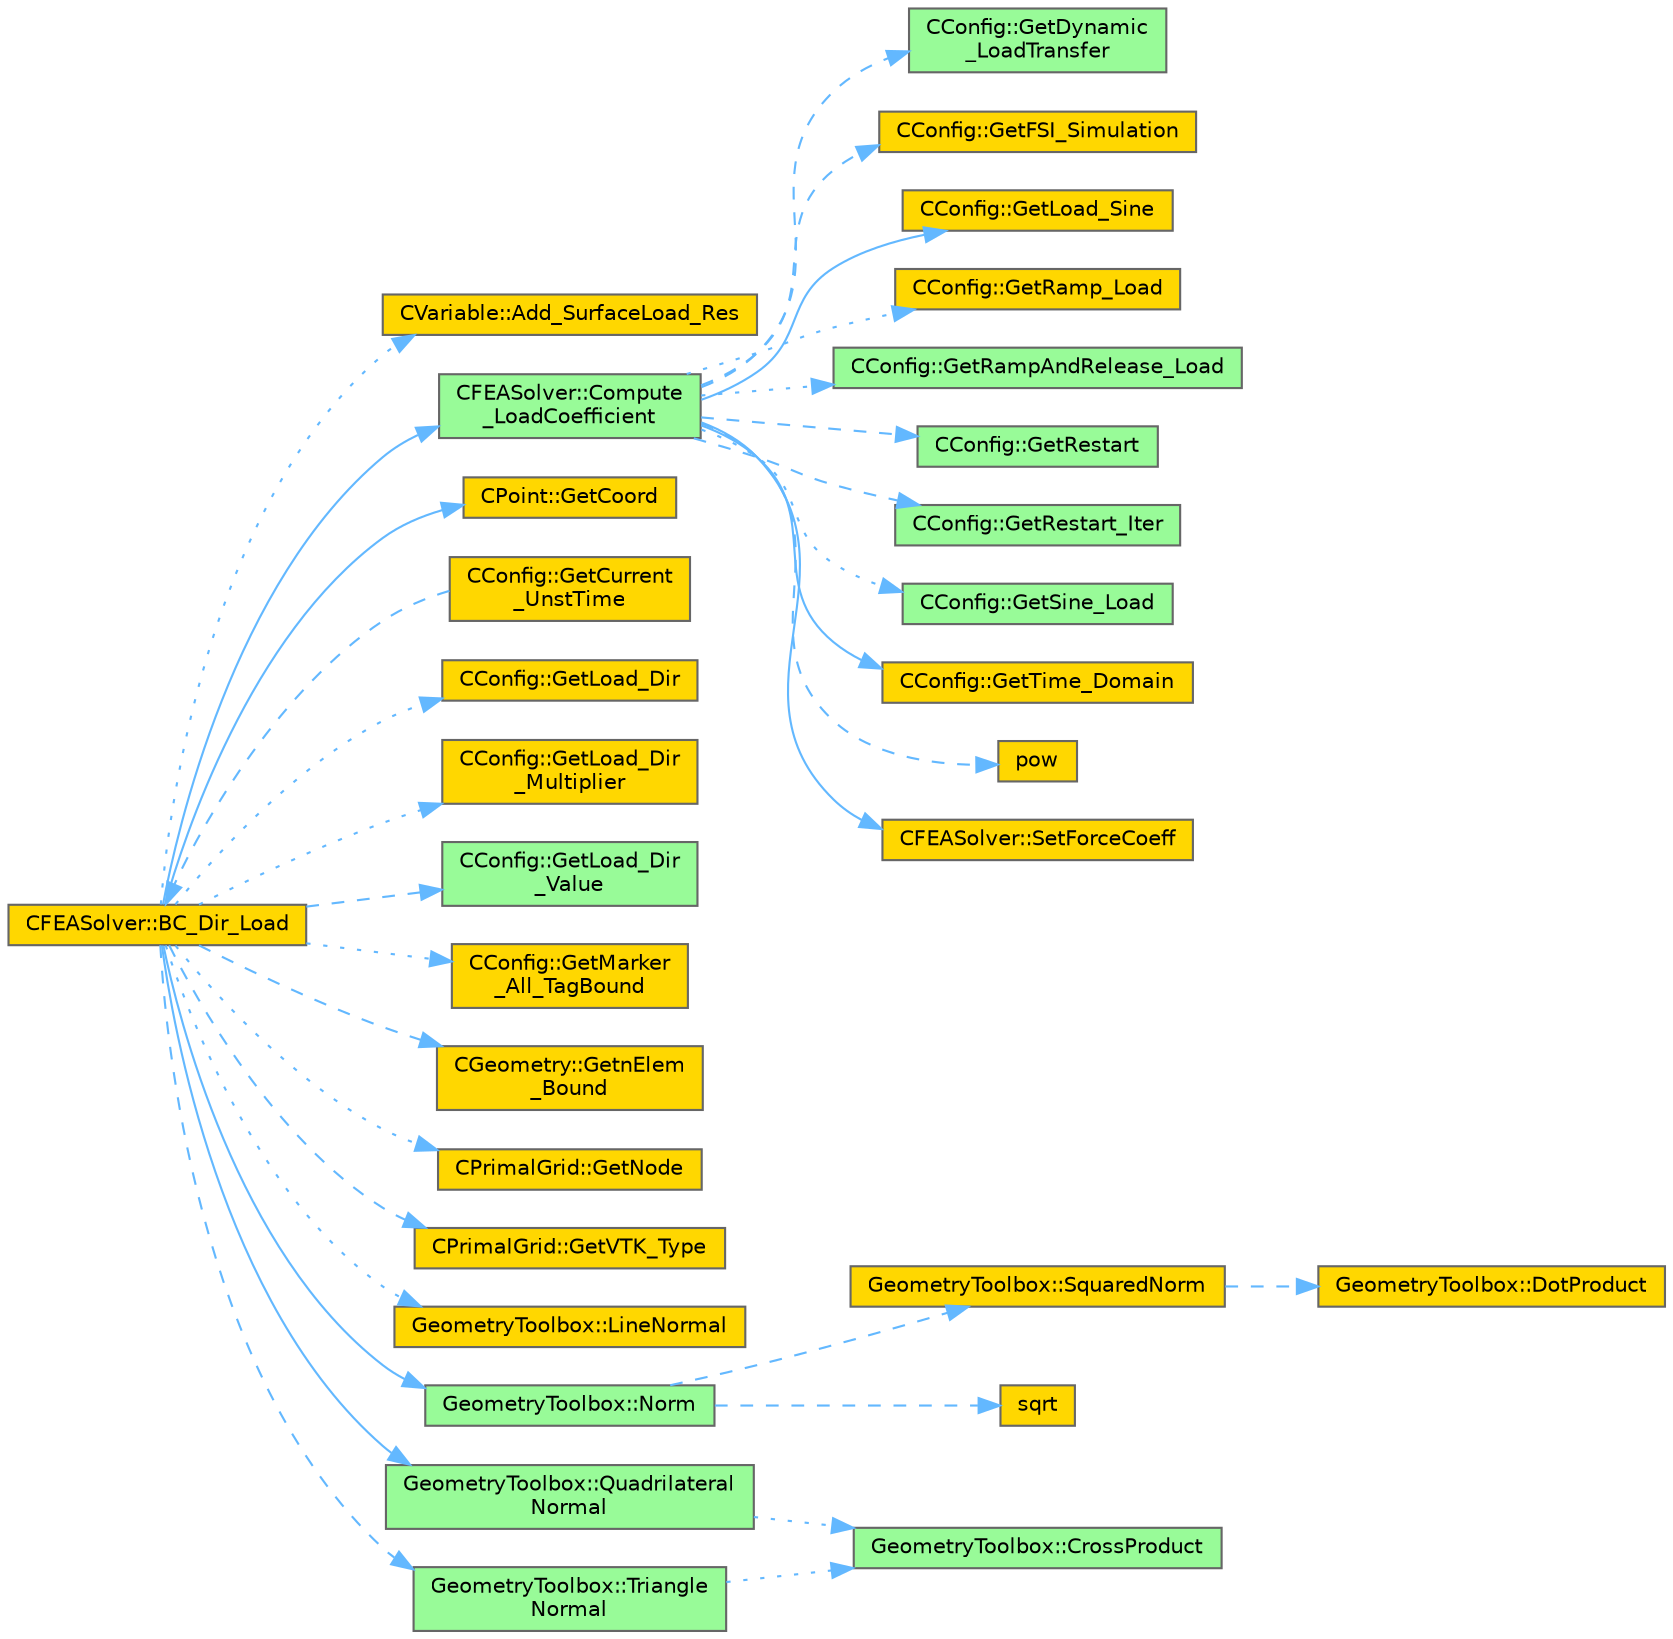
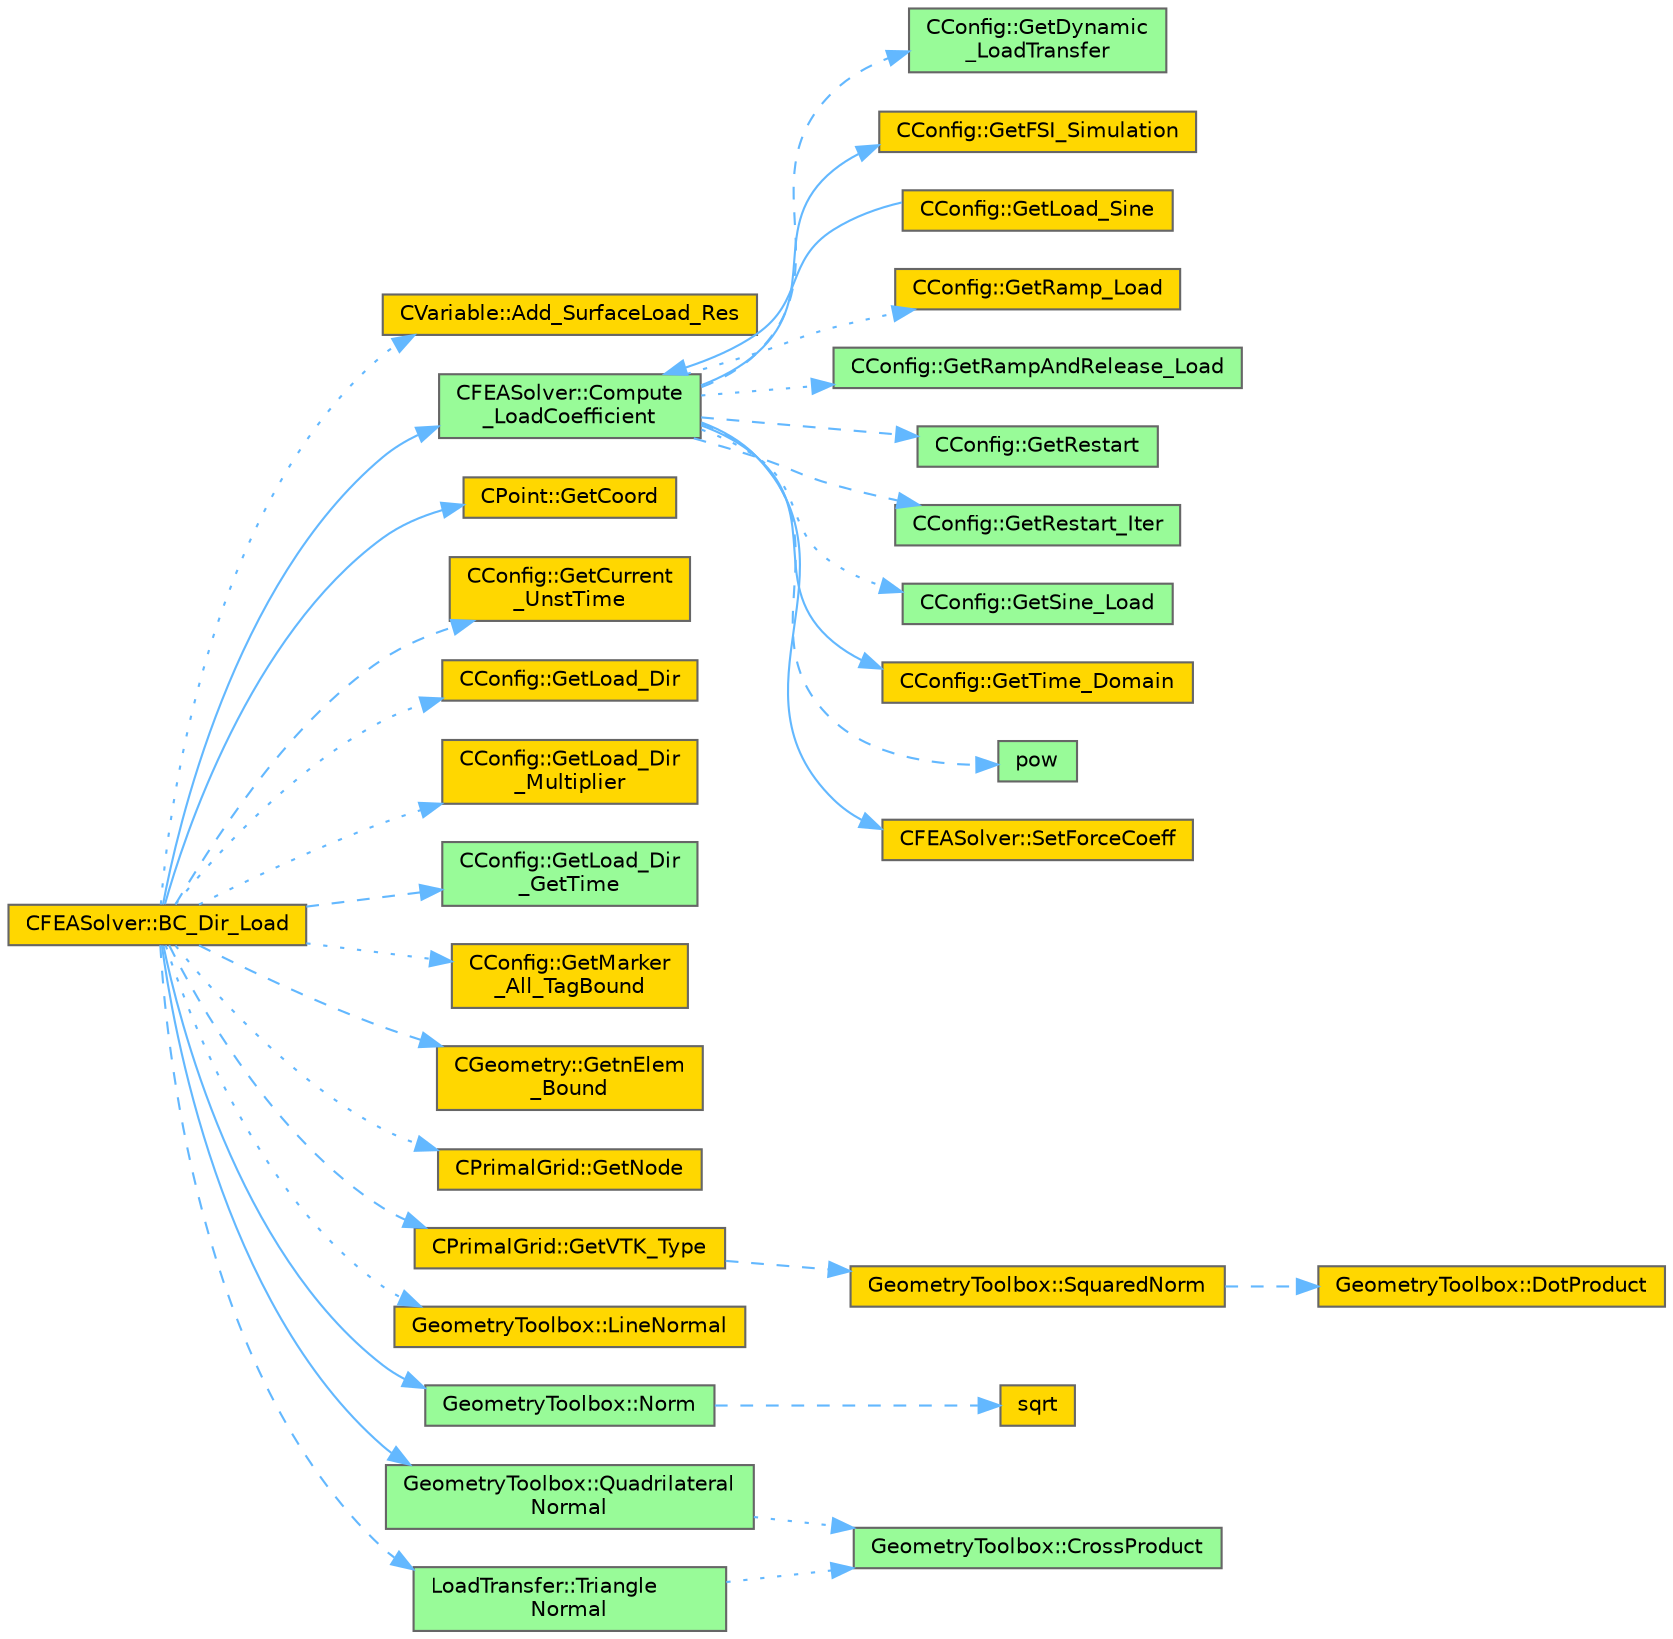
(793, 278) -> (793, 278)
(802, 303) -> (810, 252)
(285, 711) -> (292, 741)
(1038, 761) -> (1038, 761)
(570, 874) -> (570, 874)
(809, 1352) -> (777, 1265)
(570, 1599) -> (570, 1599)
